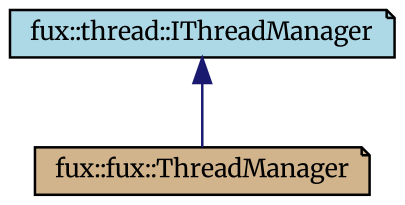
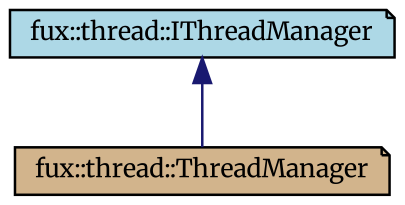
(202, 171) -> (202, 171)
